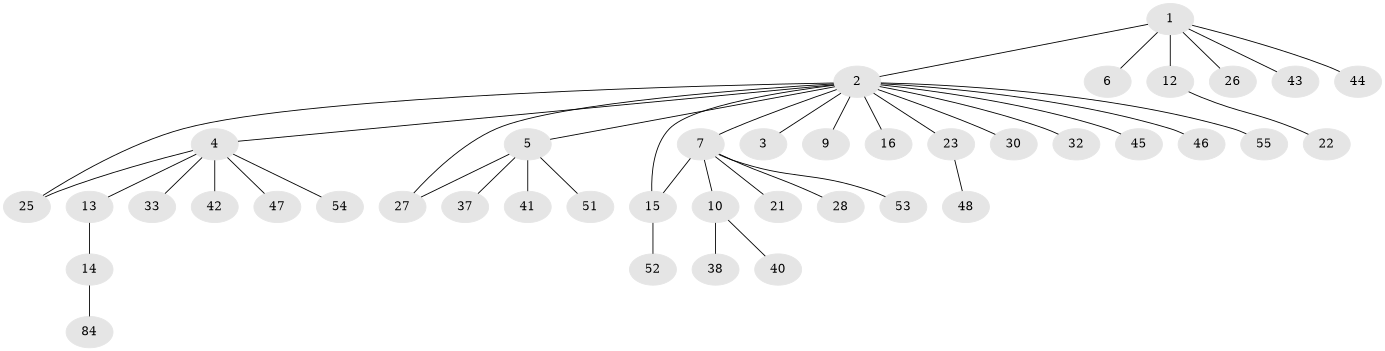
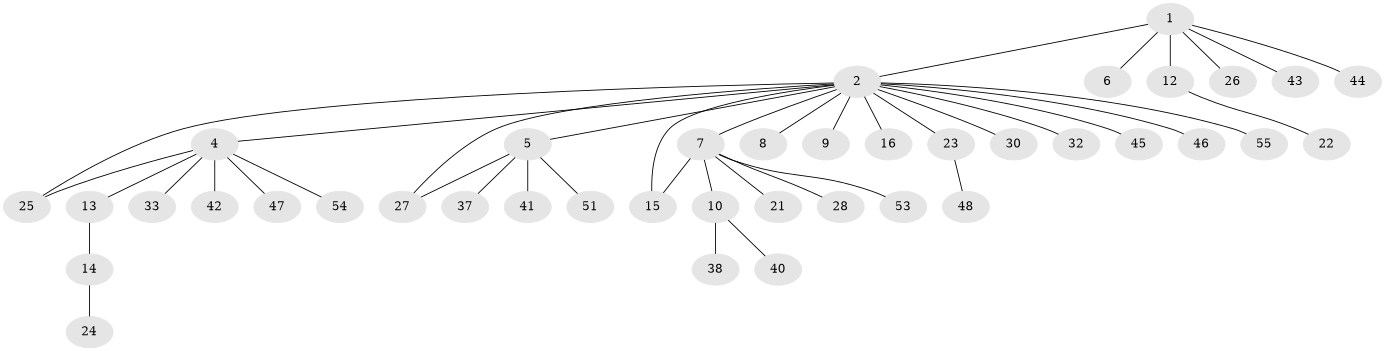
(763, 144) -> (763, 144)
(653, 270) -> none
(90, 332) -> (90, 332)
